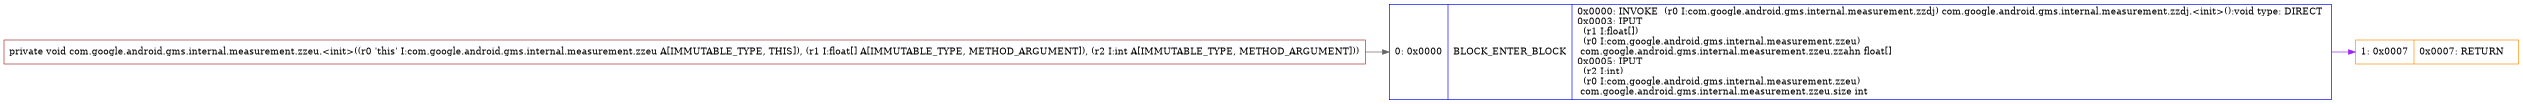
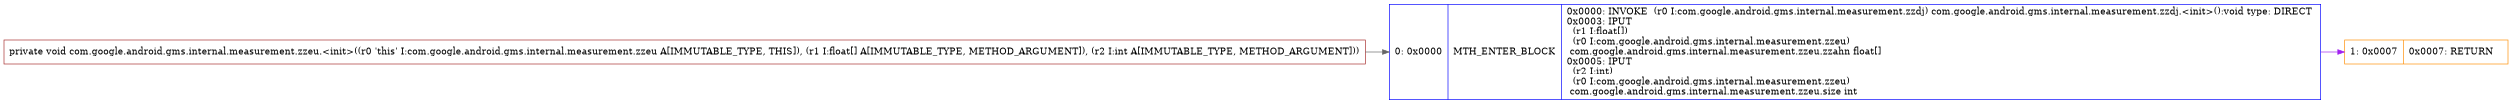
(1510, 52) -> (1505, 52)
